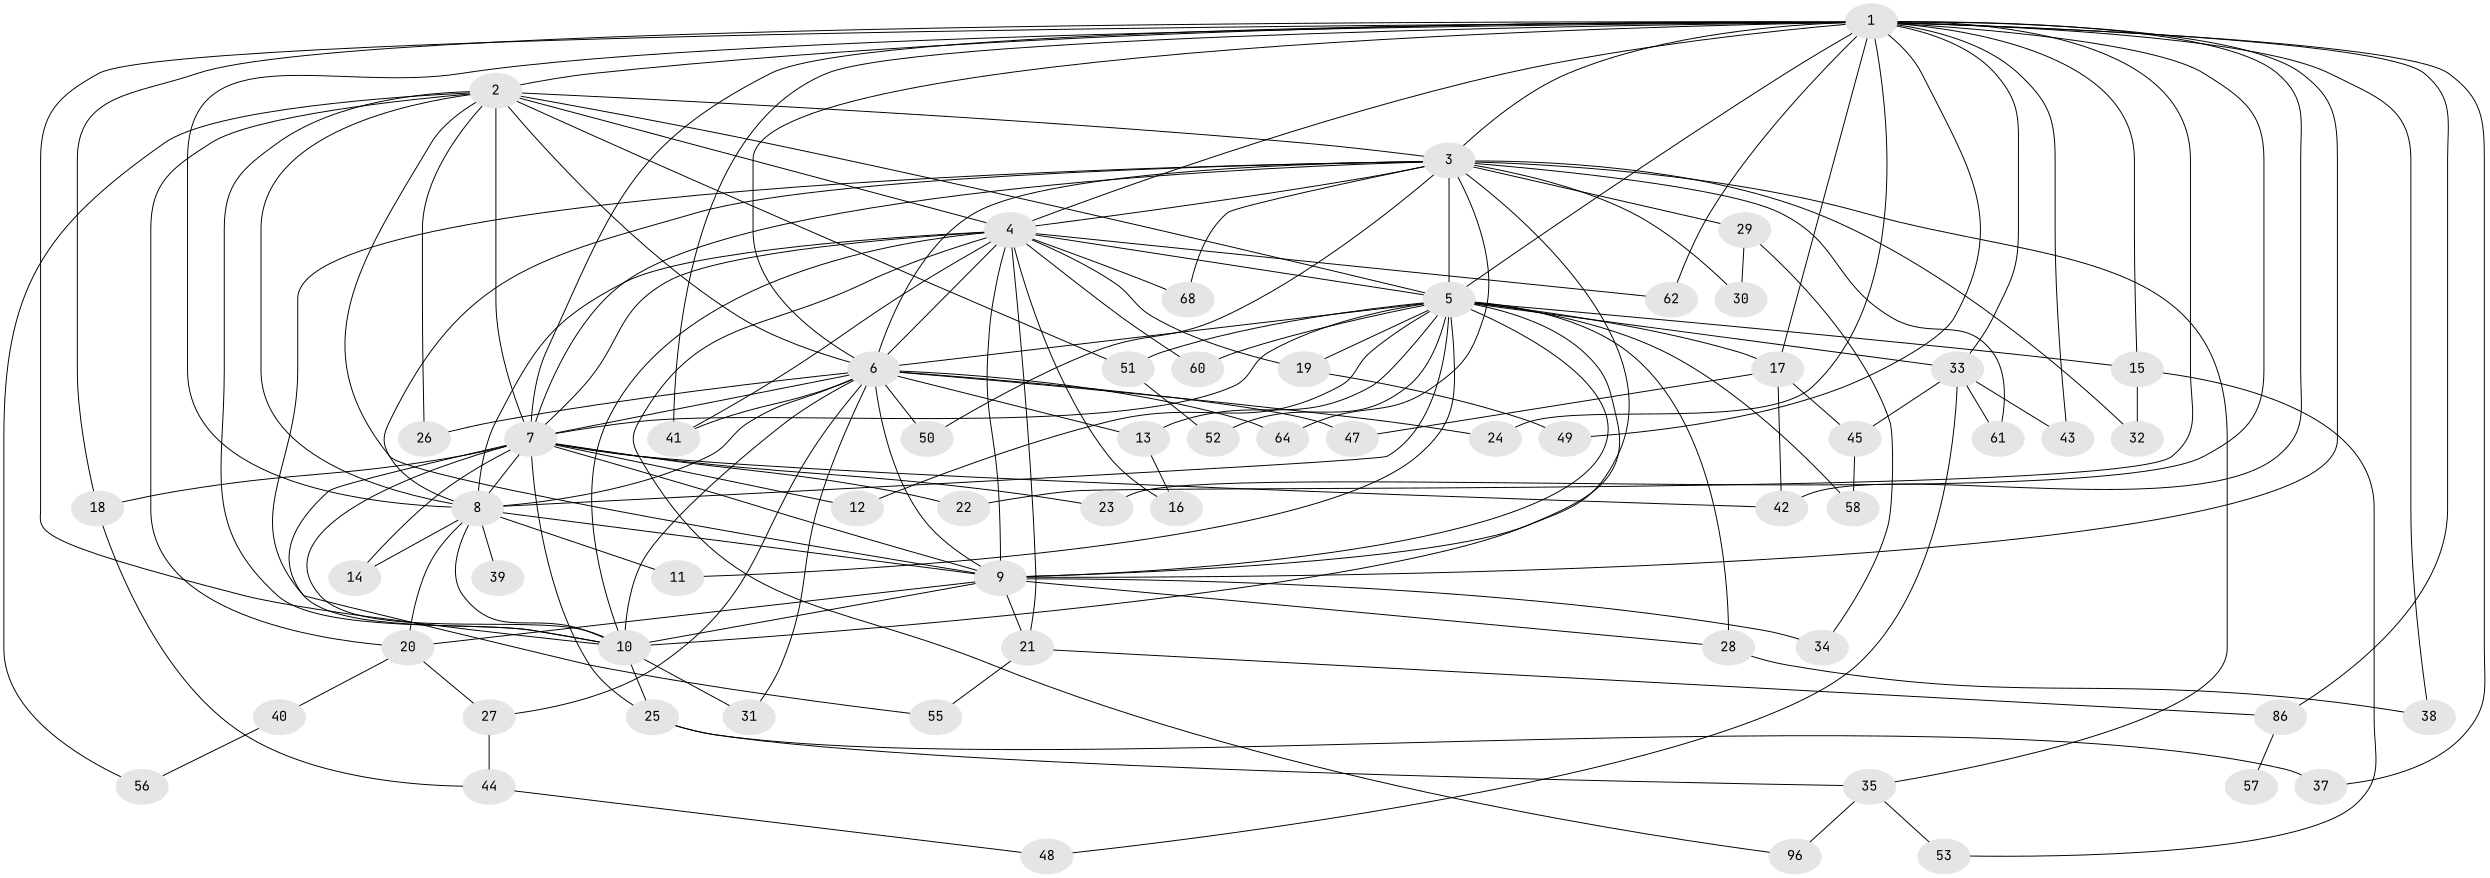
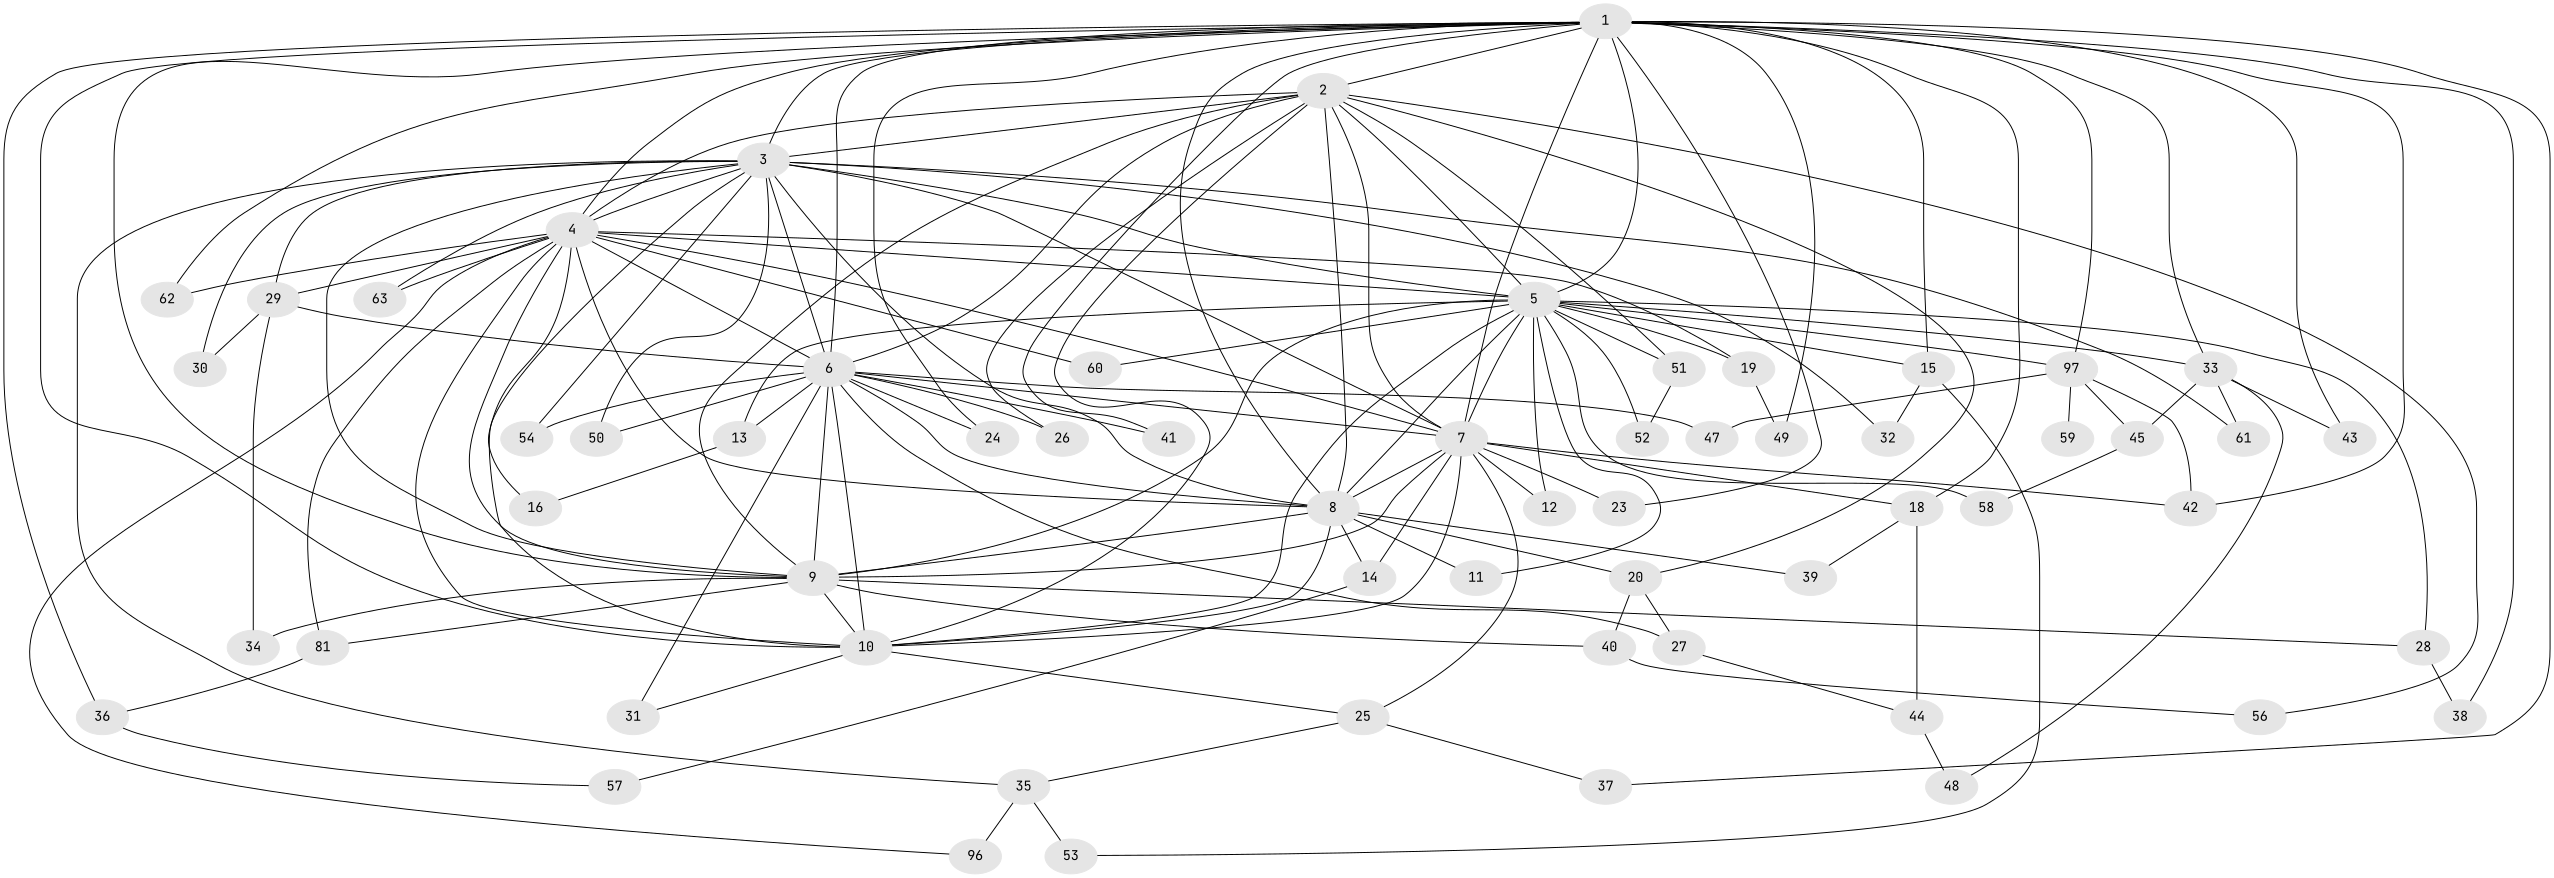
(1188, 300) -> (380, 300)
(1214, 328) -> (562, 346)
(842, 335) -> (417, 266)
(1778, 369) -> (2072, 369)
(1283, 439) -> (527, 439)
none -> (2068, 439)
(964, 508) -> none
none -> (1864, 543)
(704, 613) -> (1246, 631)
(1028, 648) -> (323, 648)
none -> (994, 687)
(936, 717) -> none
(2280, 717) -> (102, 717)
